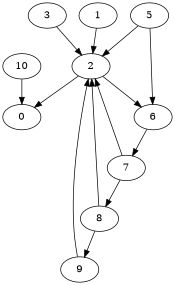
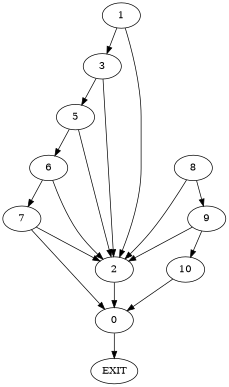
none -> (113, 37)
none -> (91, 89)
(119, 90) -> (71, 220)
(115, 190) -> (66, 267)
none -> (198, 241)
none -> (114, 371)
